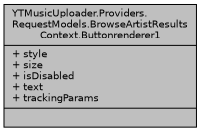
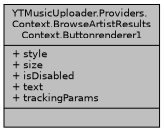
(100, 24) -> (82, 24)
